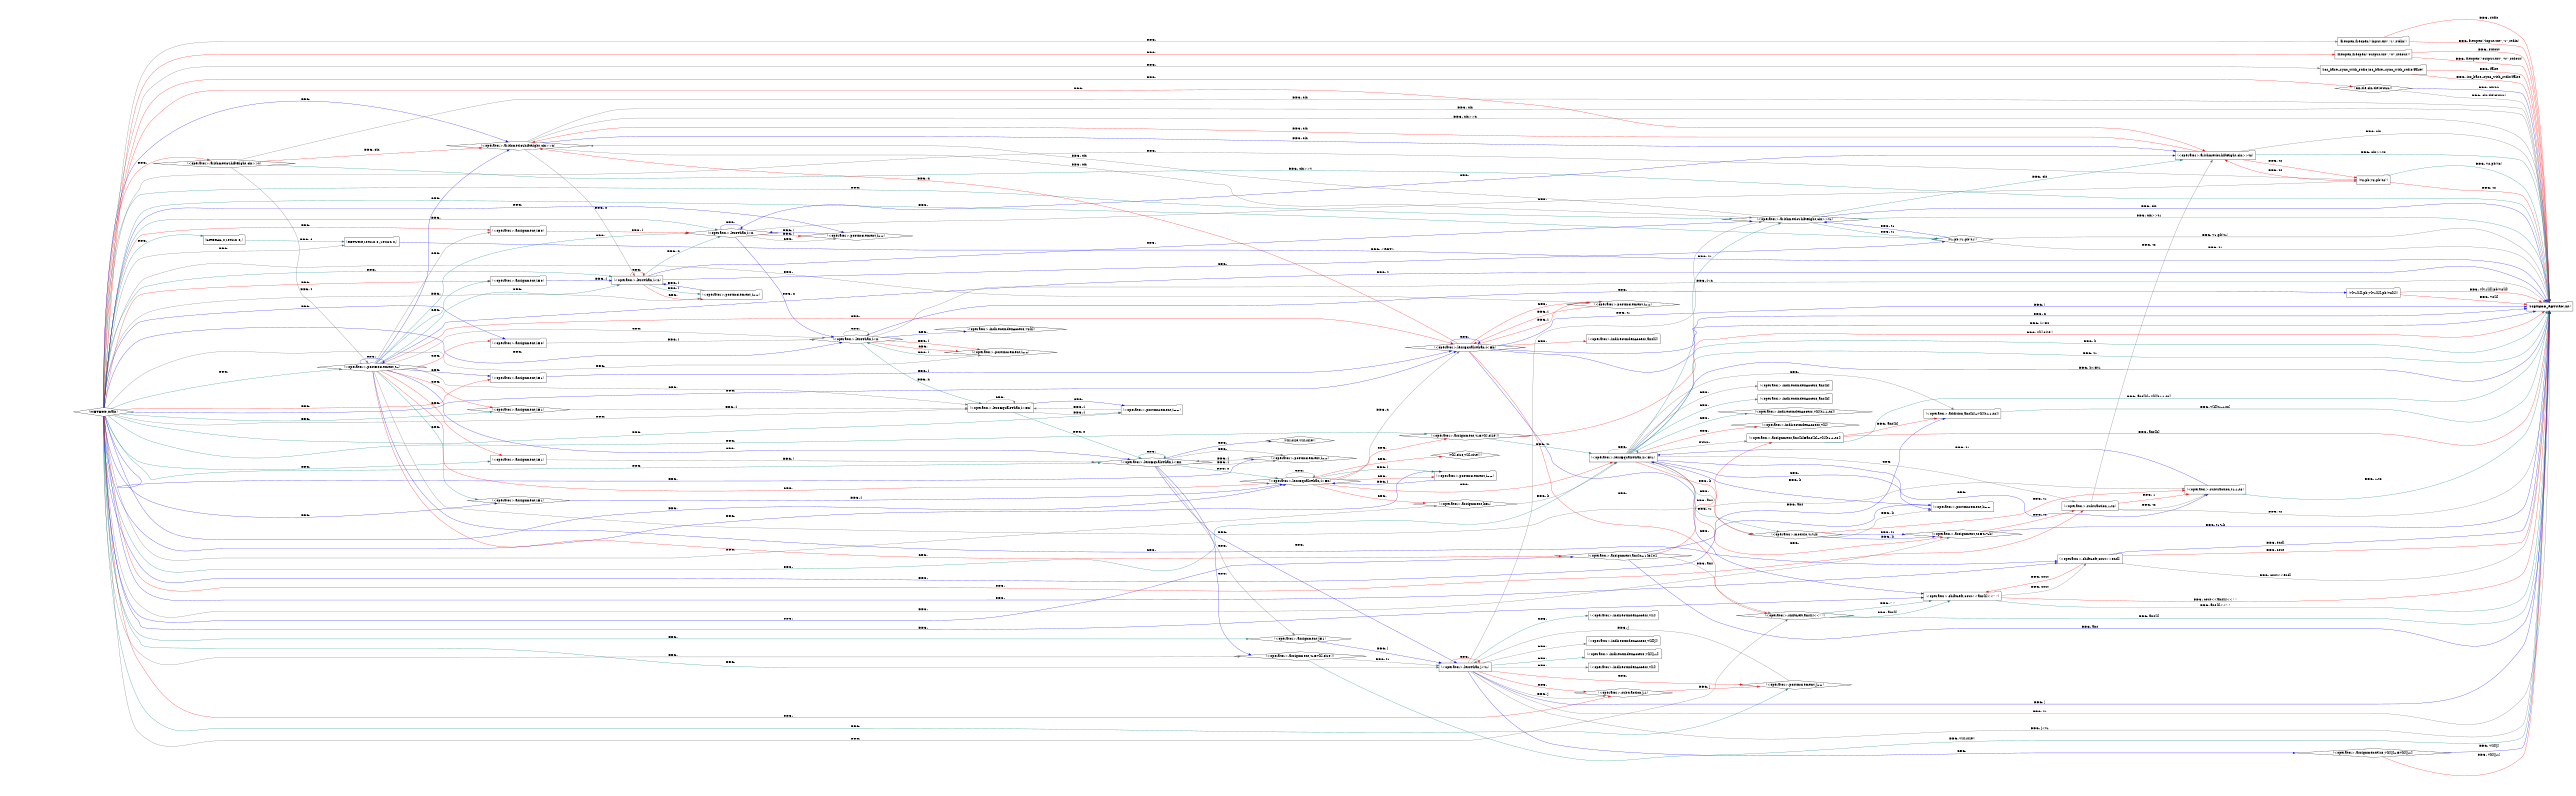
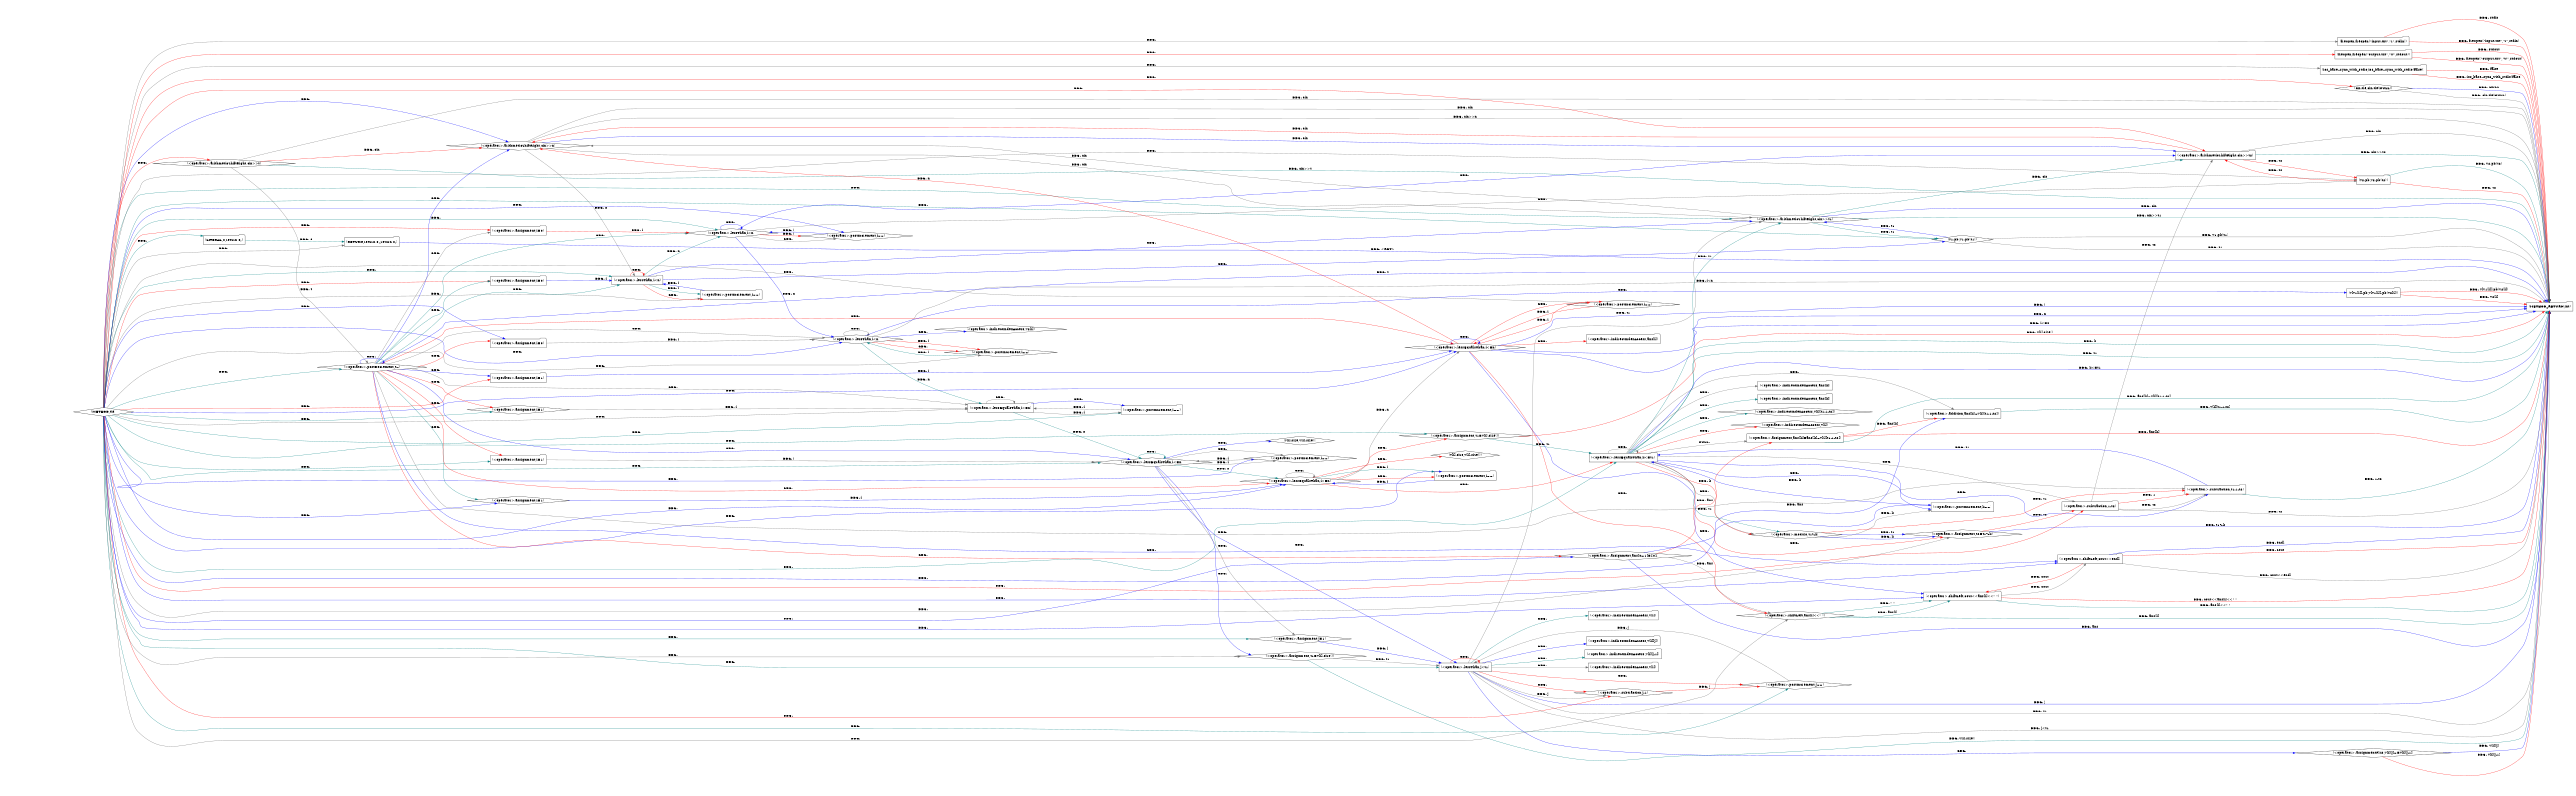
(104, 412) -> (104, 412)
(1465, 504) -> none
(1533, 652) -> (1533, 652)
